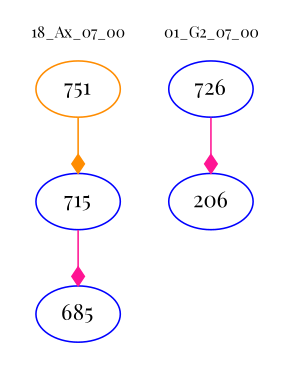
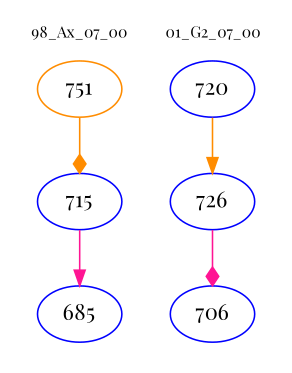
(79, 34) -> (80, 34)
none -> (212, 89)
(211, 202) -> (212, 314)
(78, 249) -> (80, 250)
